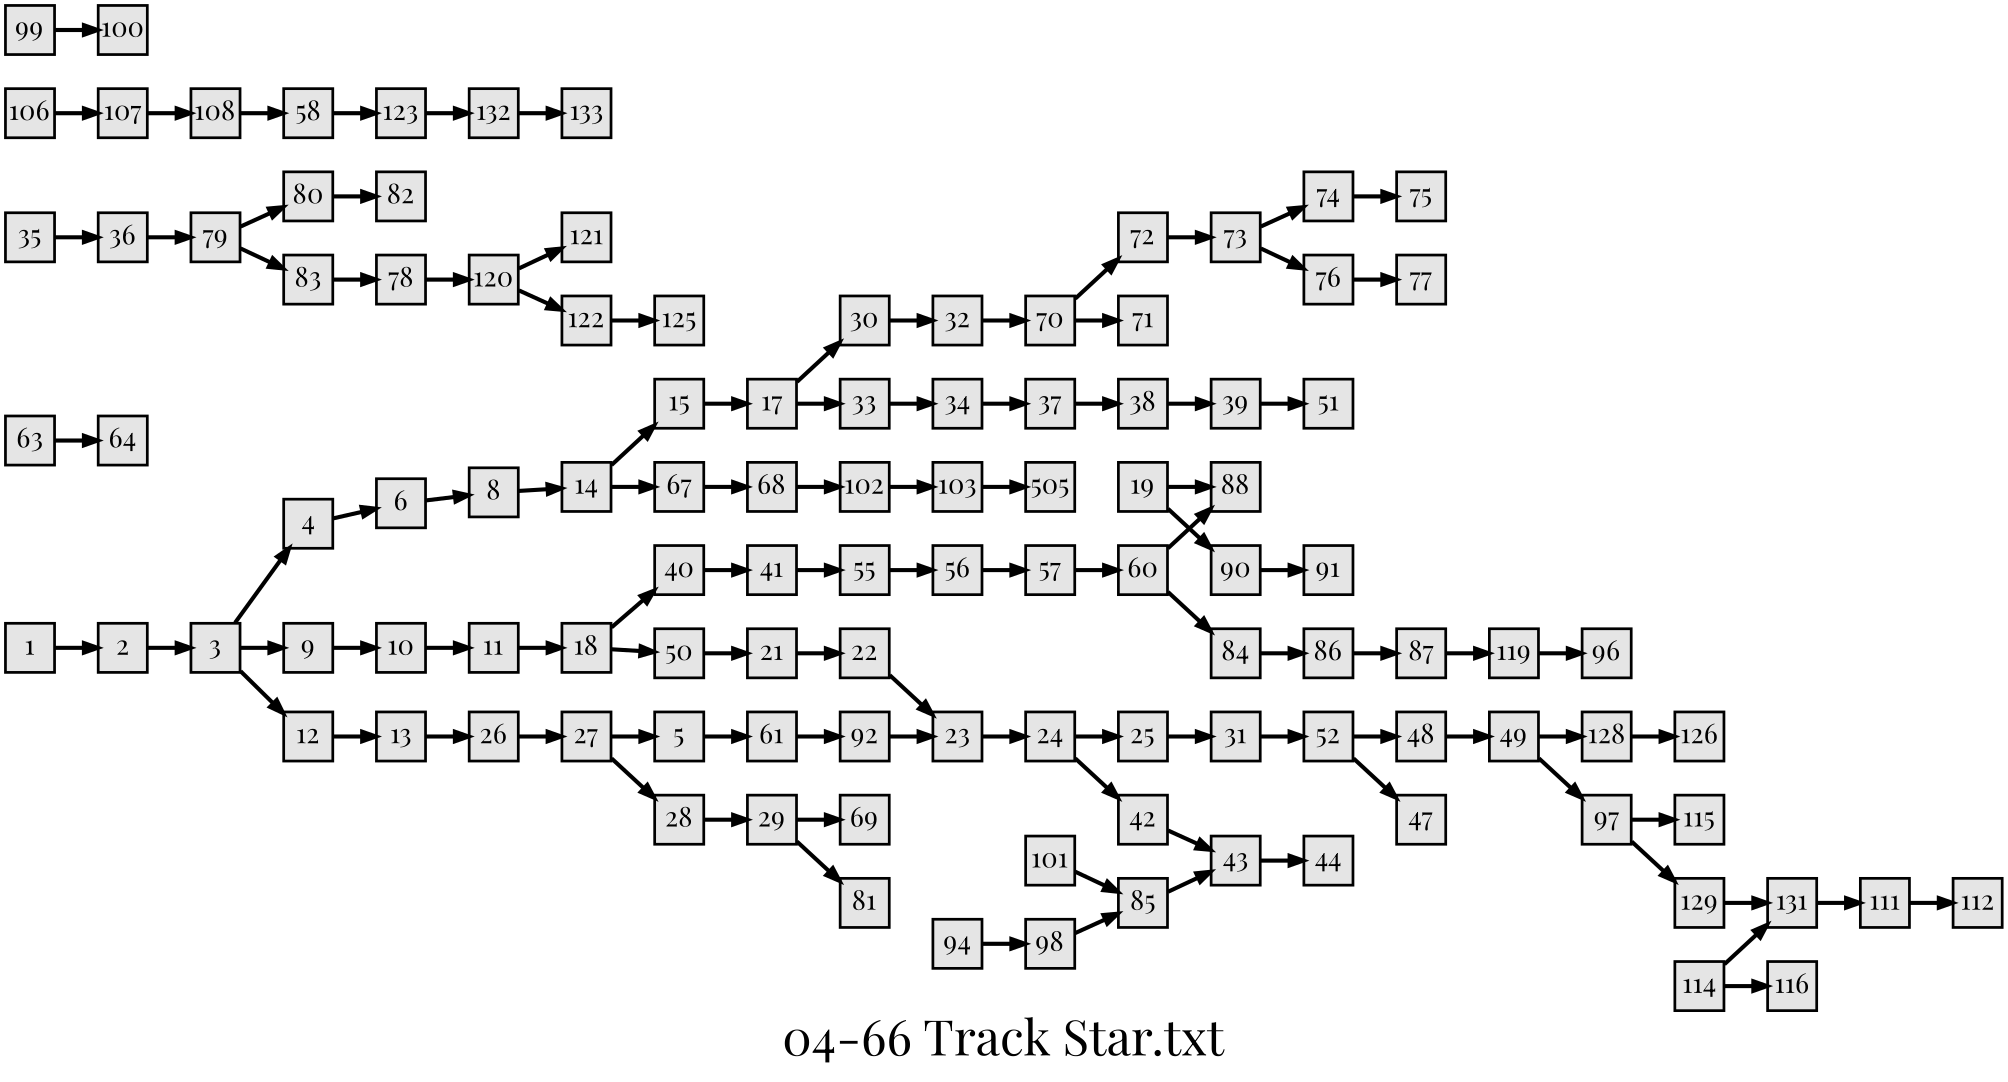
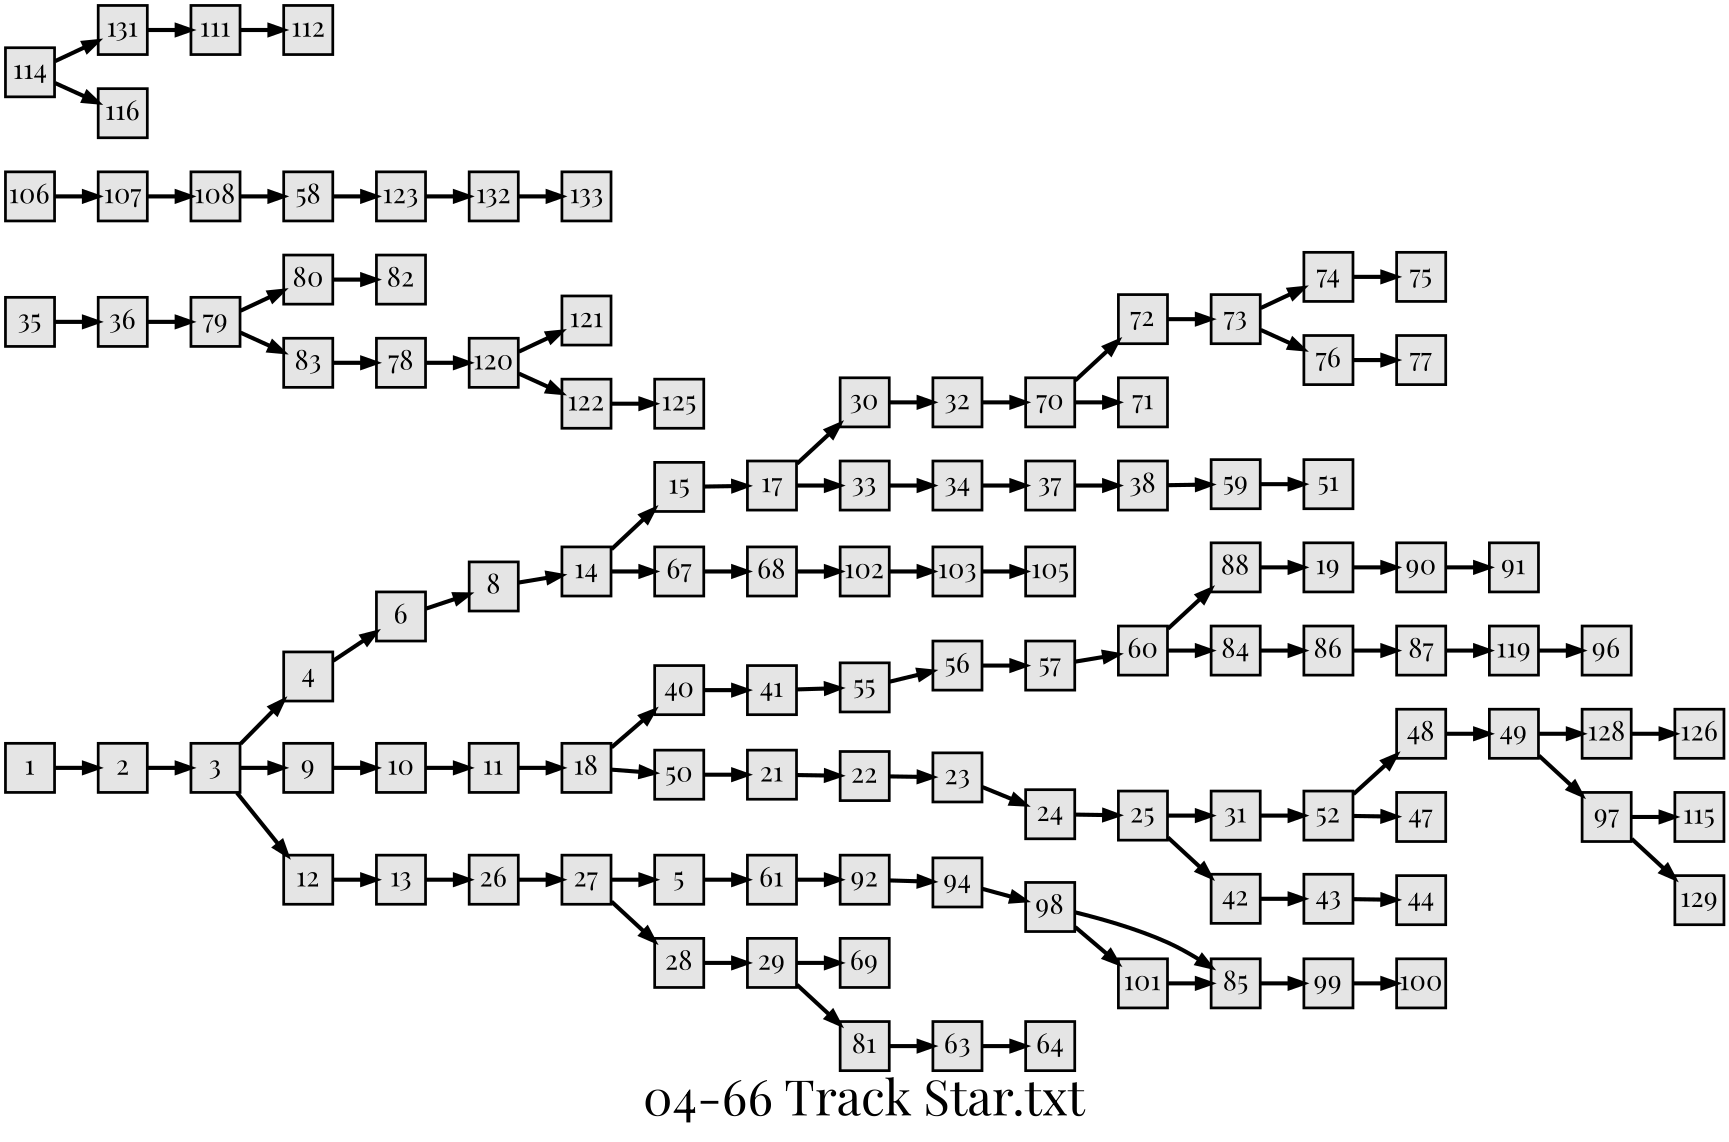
(1236, 404) -> (1236, 484)
(1050, 487) -> (1050, 571)
(1182, 487) -> (1275, 567)
(904, 736) -> (904, 881)
(1091, 773) -> (1184, 852)
(1183, 885) -> (1275, 983)
(1739, 903) -> none
none -> (1091, 940)
none -> (904, 1046)
